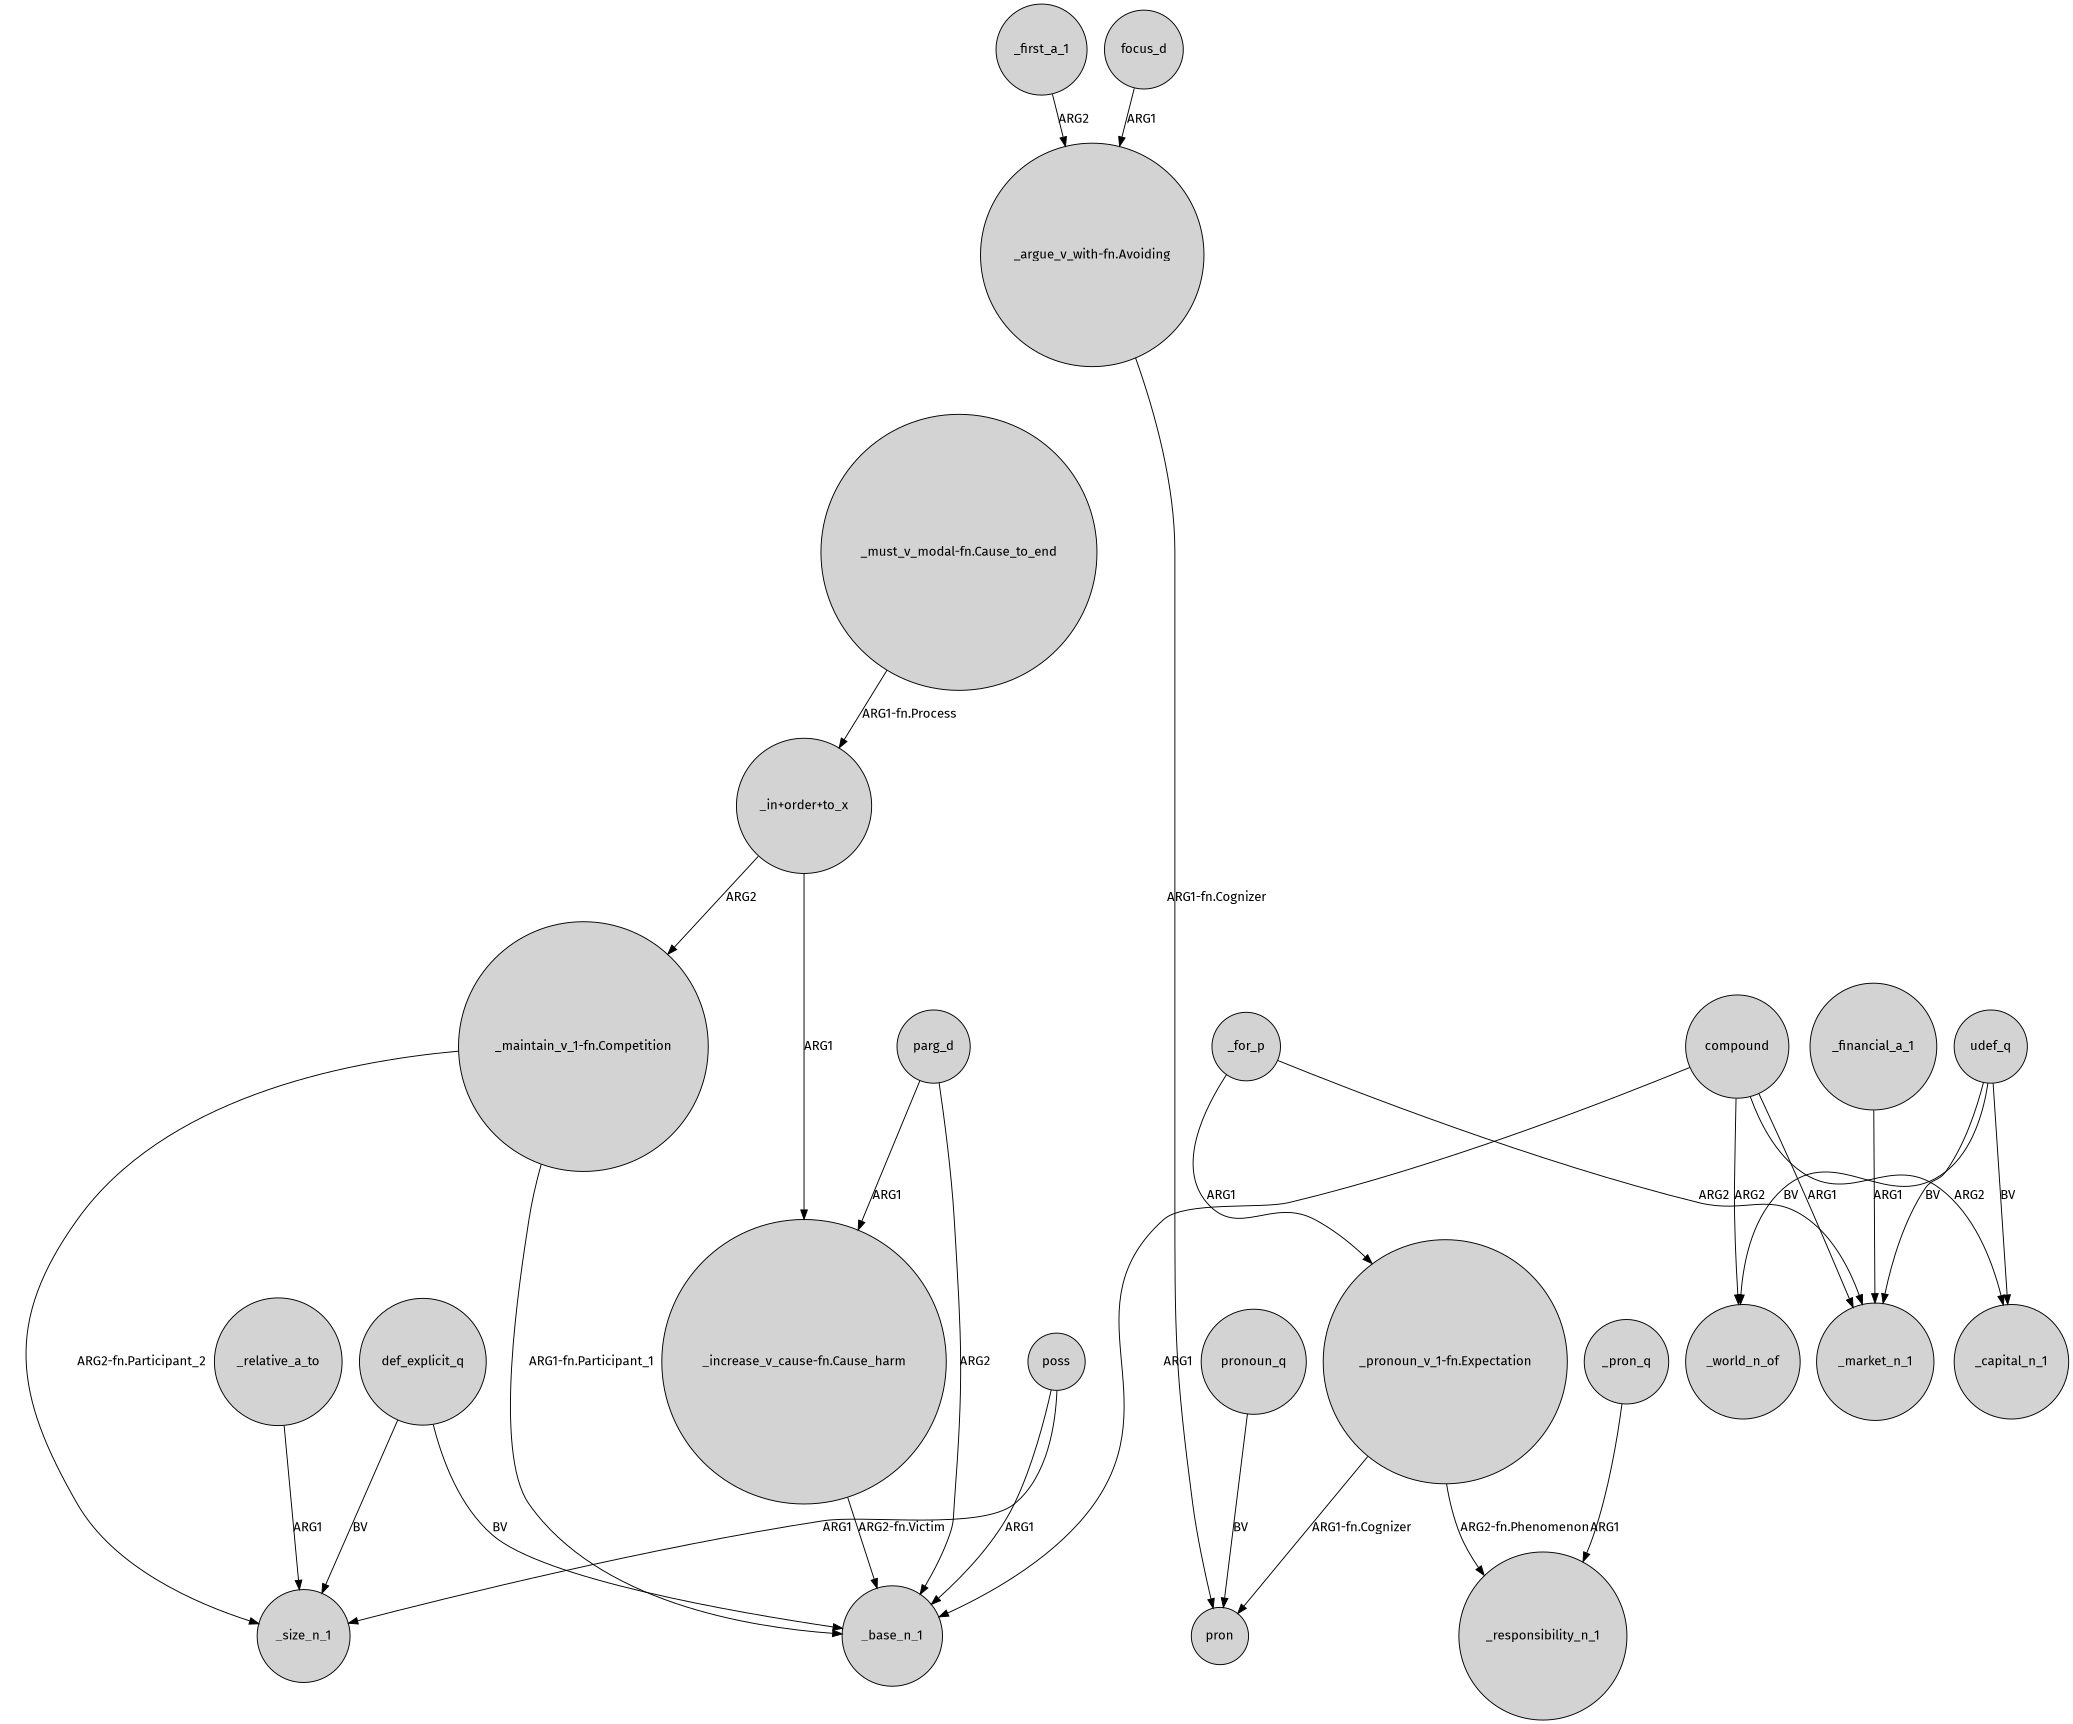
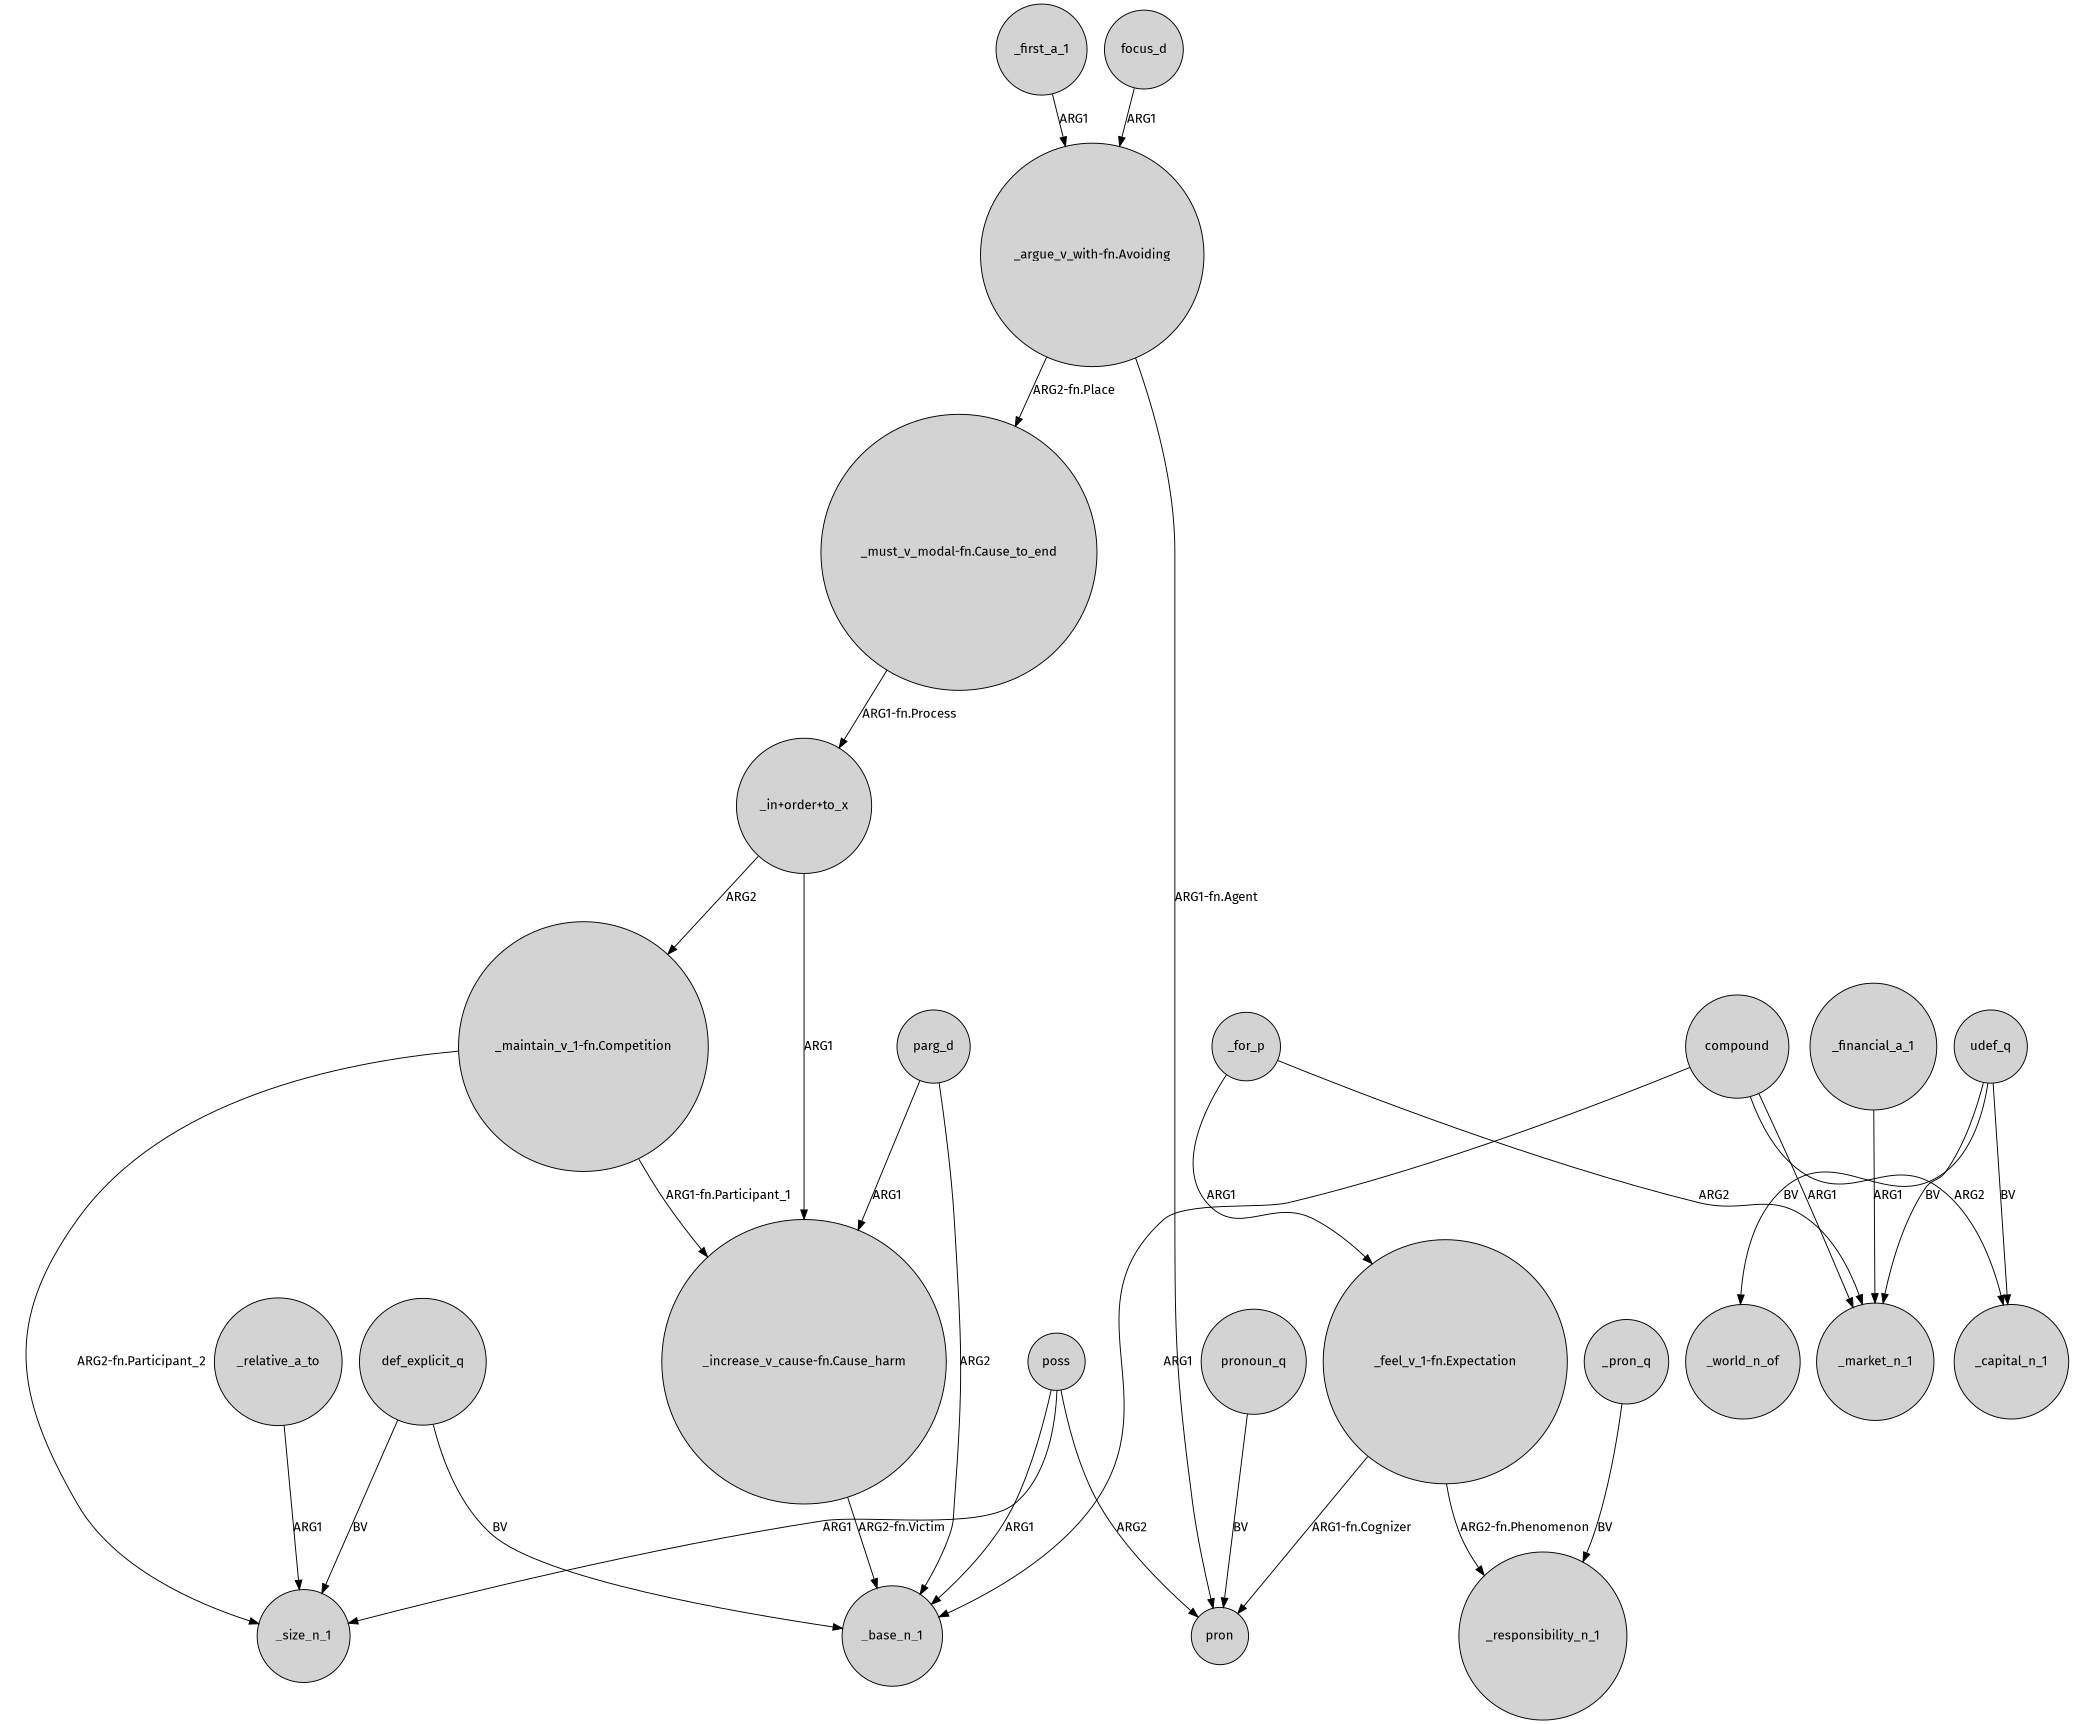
(1074, 119) -> (1074, 119)
none -> (1033, 387)
(1217, 898) -> (1217, 898)
(1734, 1197) -> none
(1445, 1362) -> (1445, 1362)
(528, 1502) -> (668, 1206)
none -> (1104, 1513)
(1605, 1528) -> (1605, 1528)
